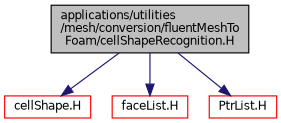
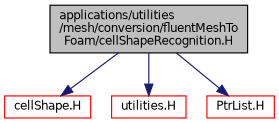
(150, 107) -> (149, 107)
